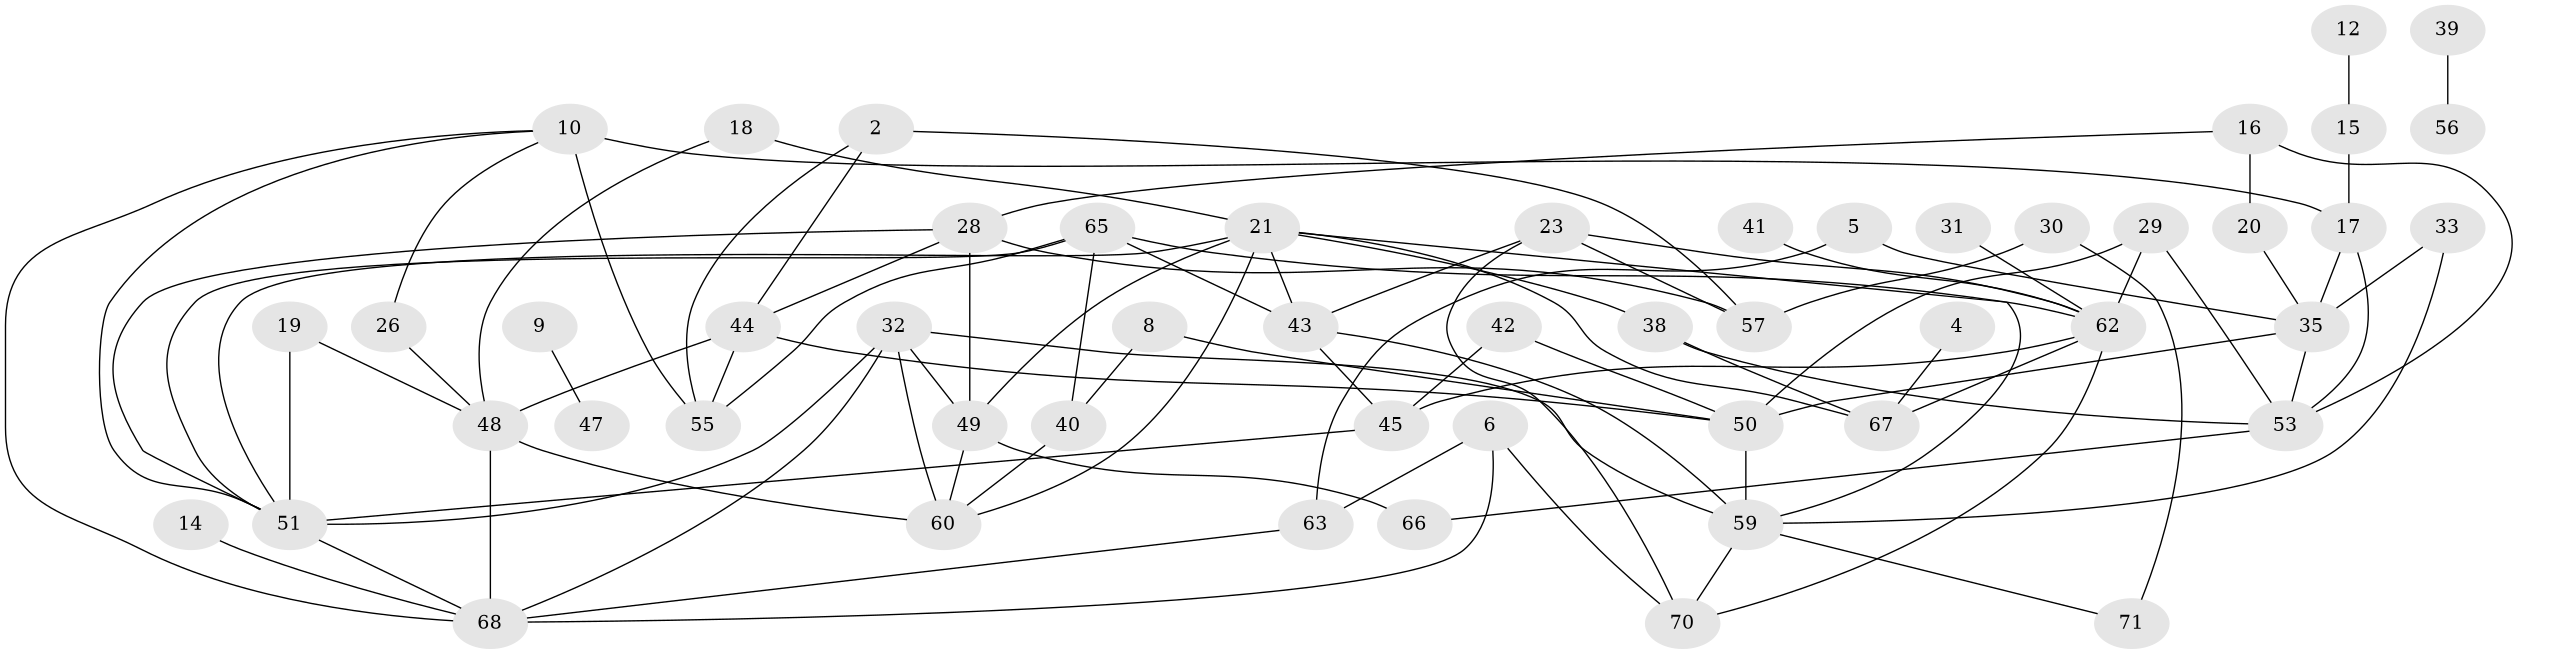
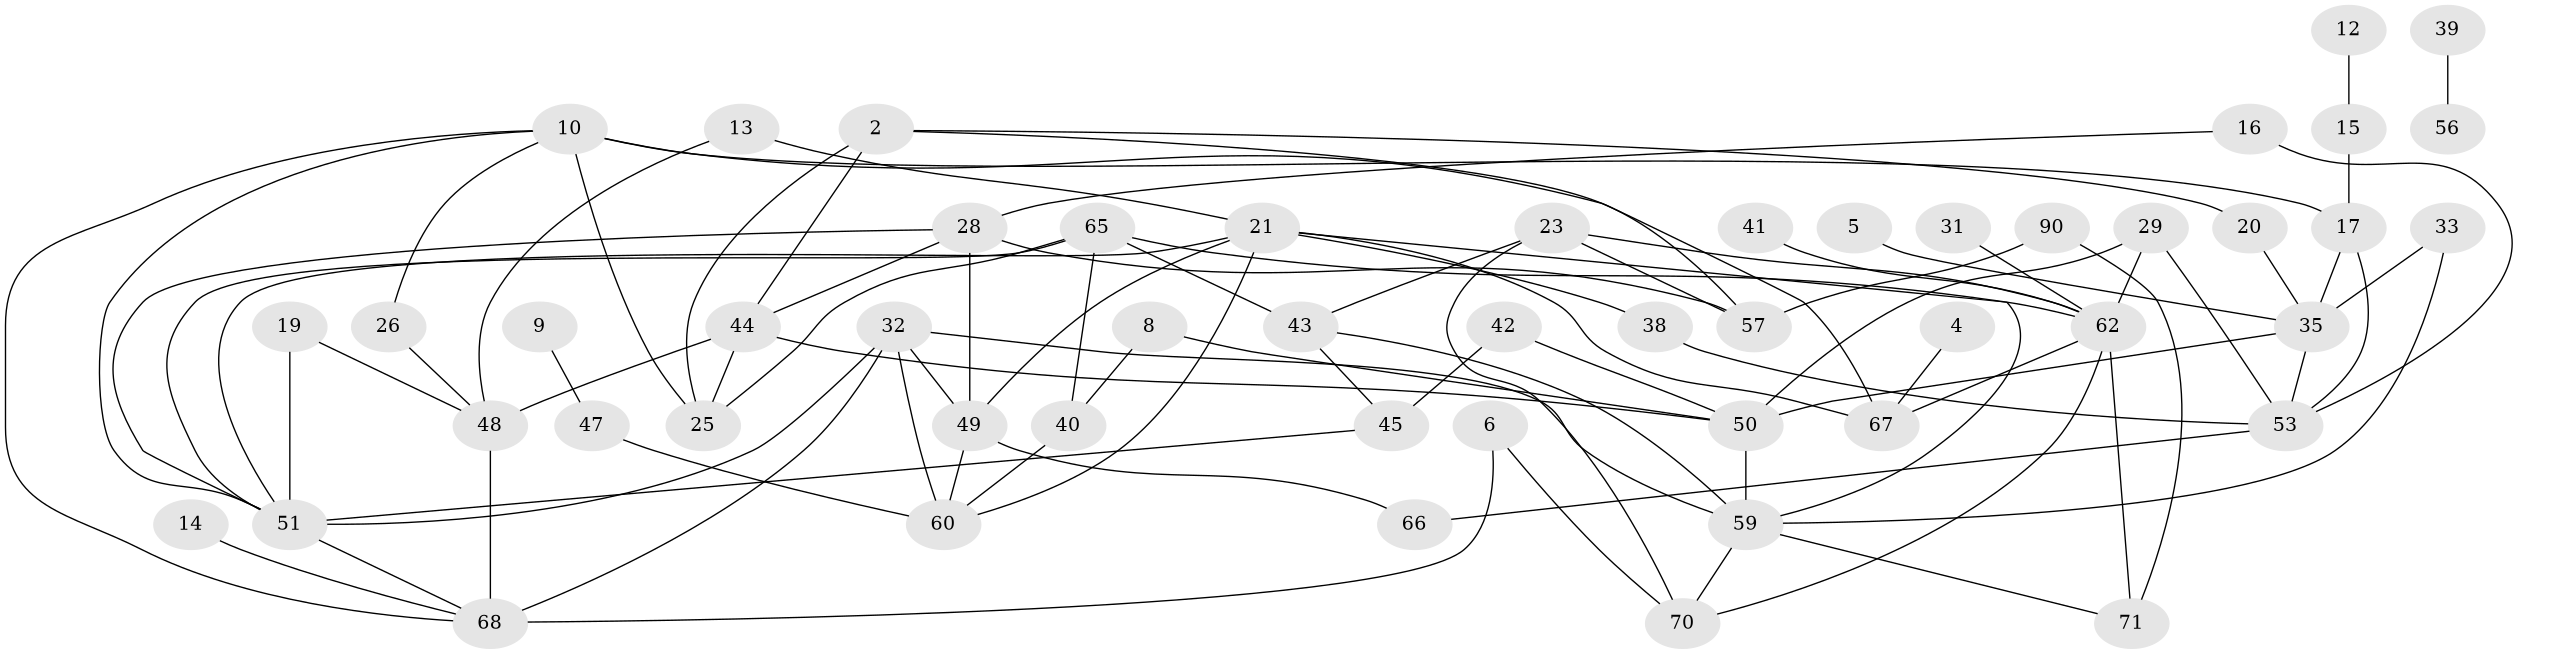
(742, 129) -> (742, 129)
(2250, 179) -> (1570, 145)
(2052, 228) -> (2052, 228)
(1283, 281) -> none
(1713, 366) -> (2120, 475)
(1767, 378) -> (1277, 157)
(703, 426) -> (703, 426)
(730, 494) -> (736, 474)
(1316, 525) -> none
